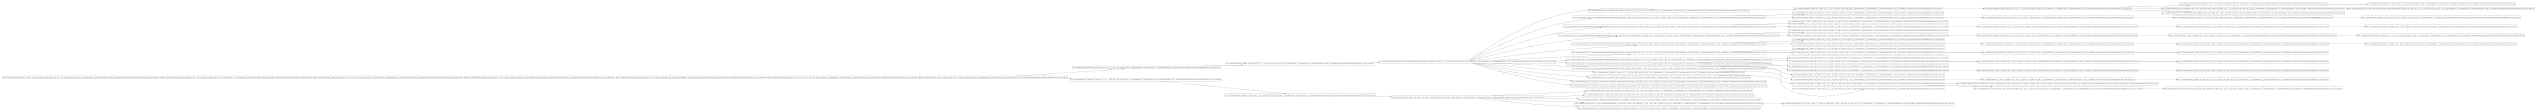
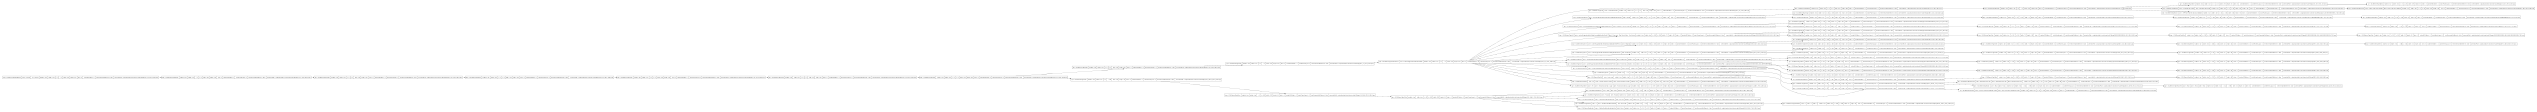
none -> (2058, 90)
